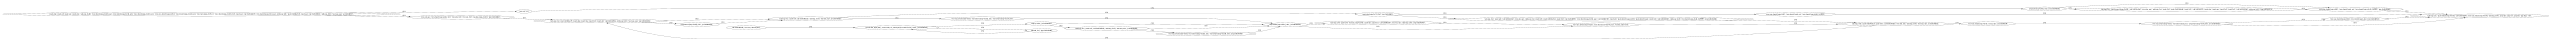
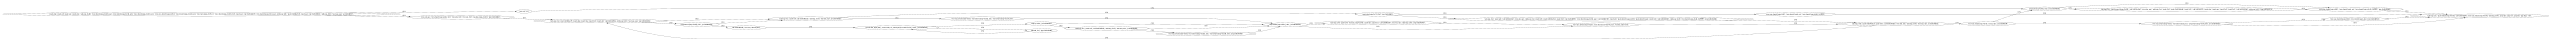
none -> (2012, 15)
none -> (719, 27)
